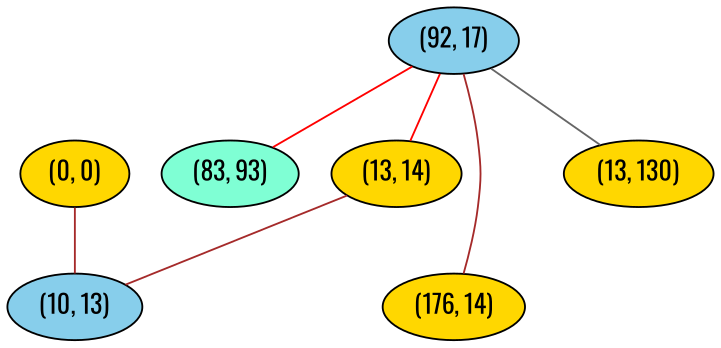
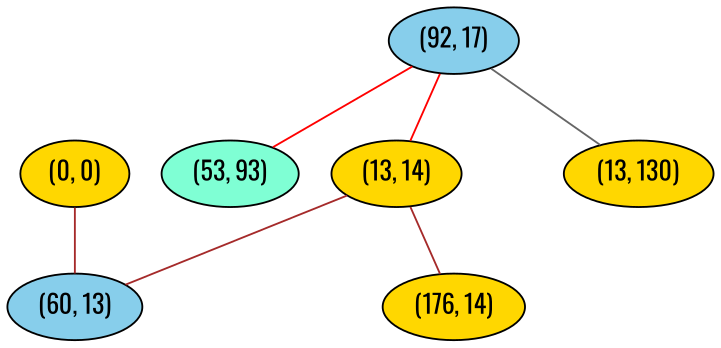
(230, 174) -> (230, 174)
(481, 174) -> (425, 240)
(75, 307) -> (75, 307)
